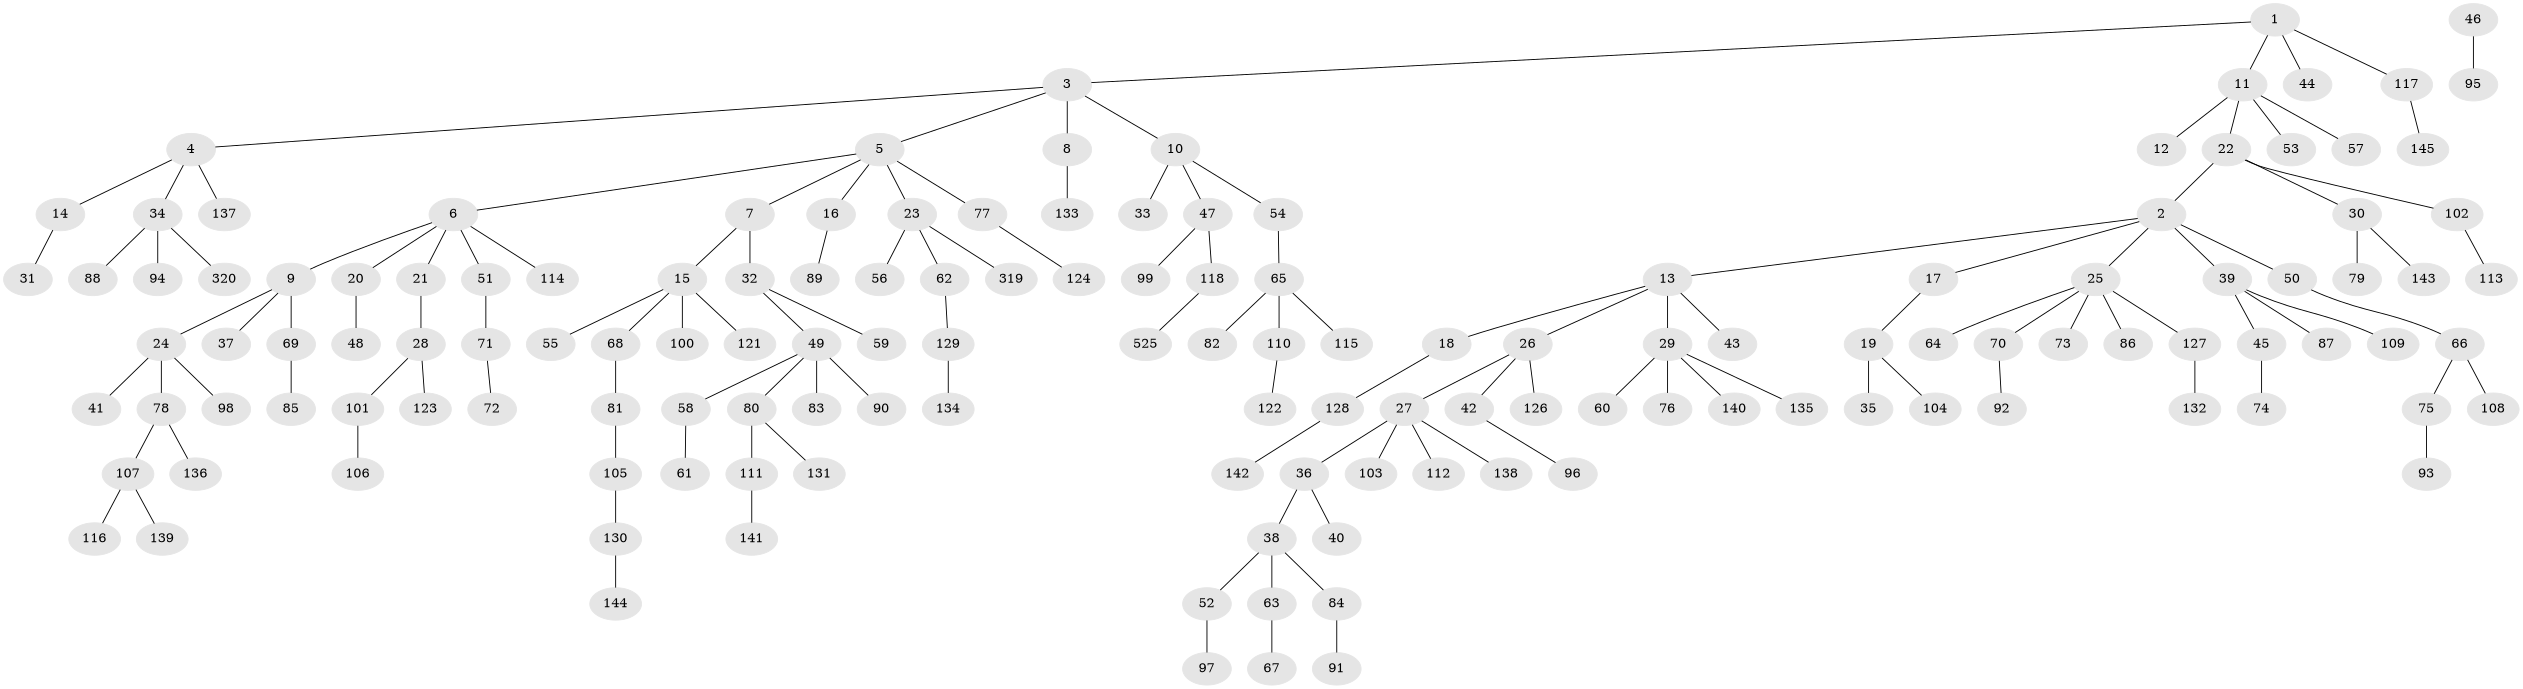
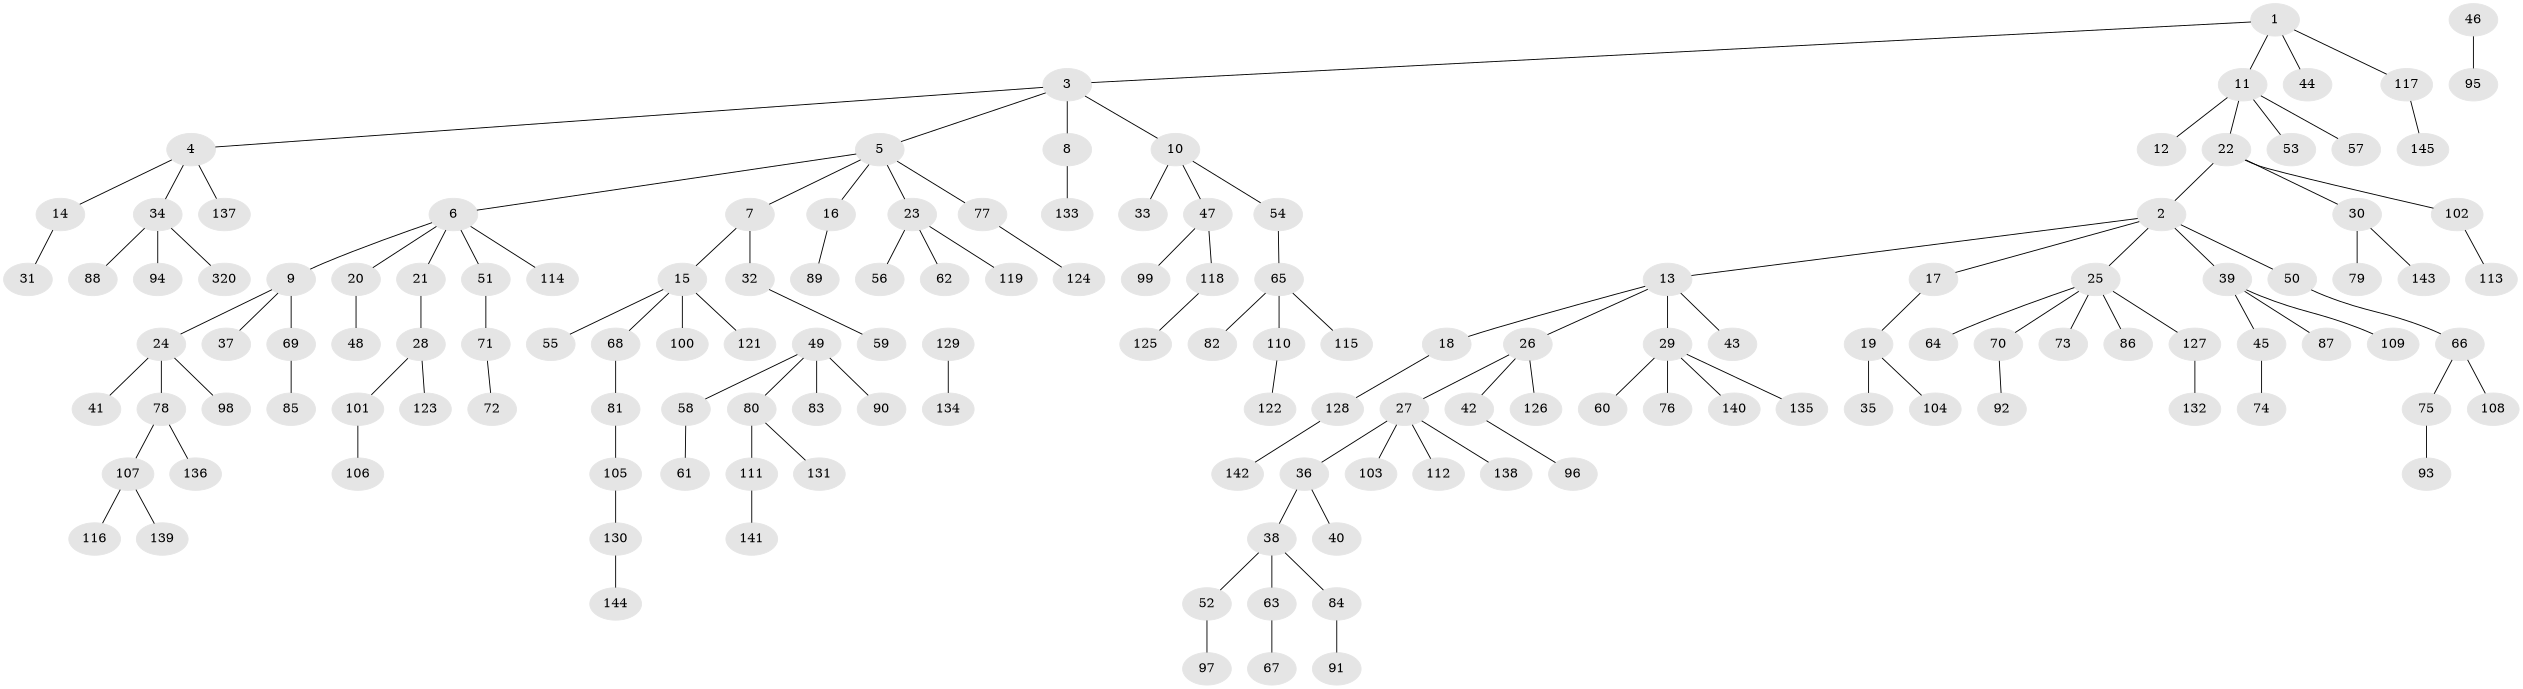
(1011, 279) -> (1011, 279)
(783, 312) -> none
(946, 312) -> none
(1146, 344) -> (1146, 344)
